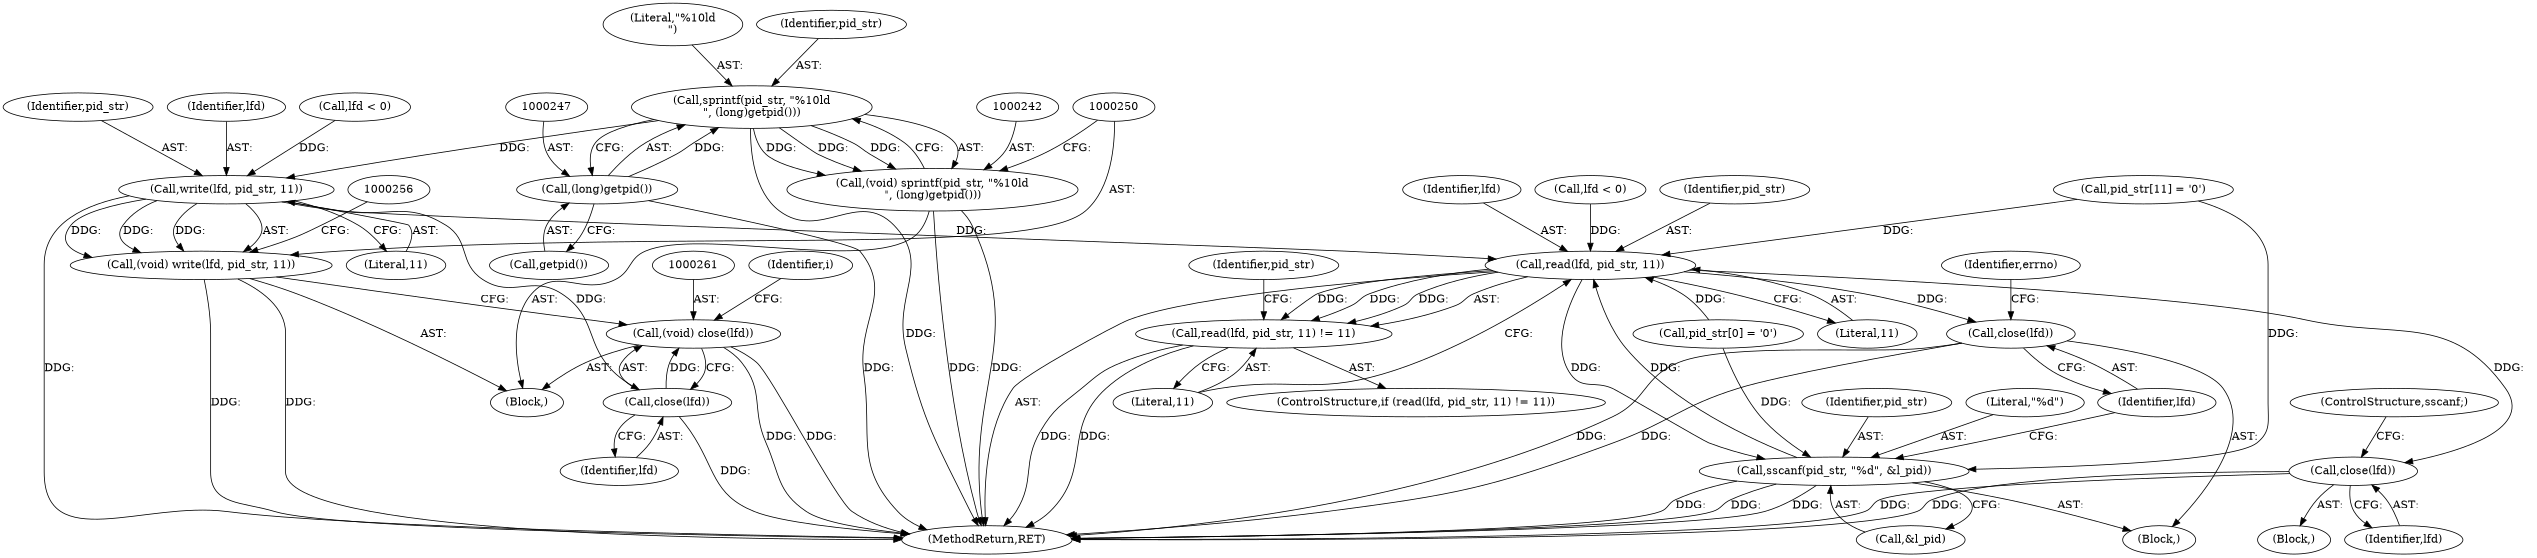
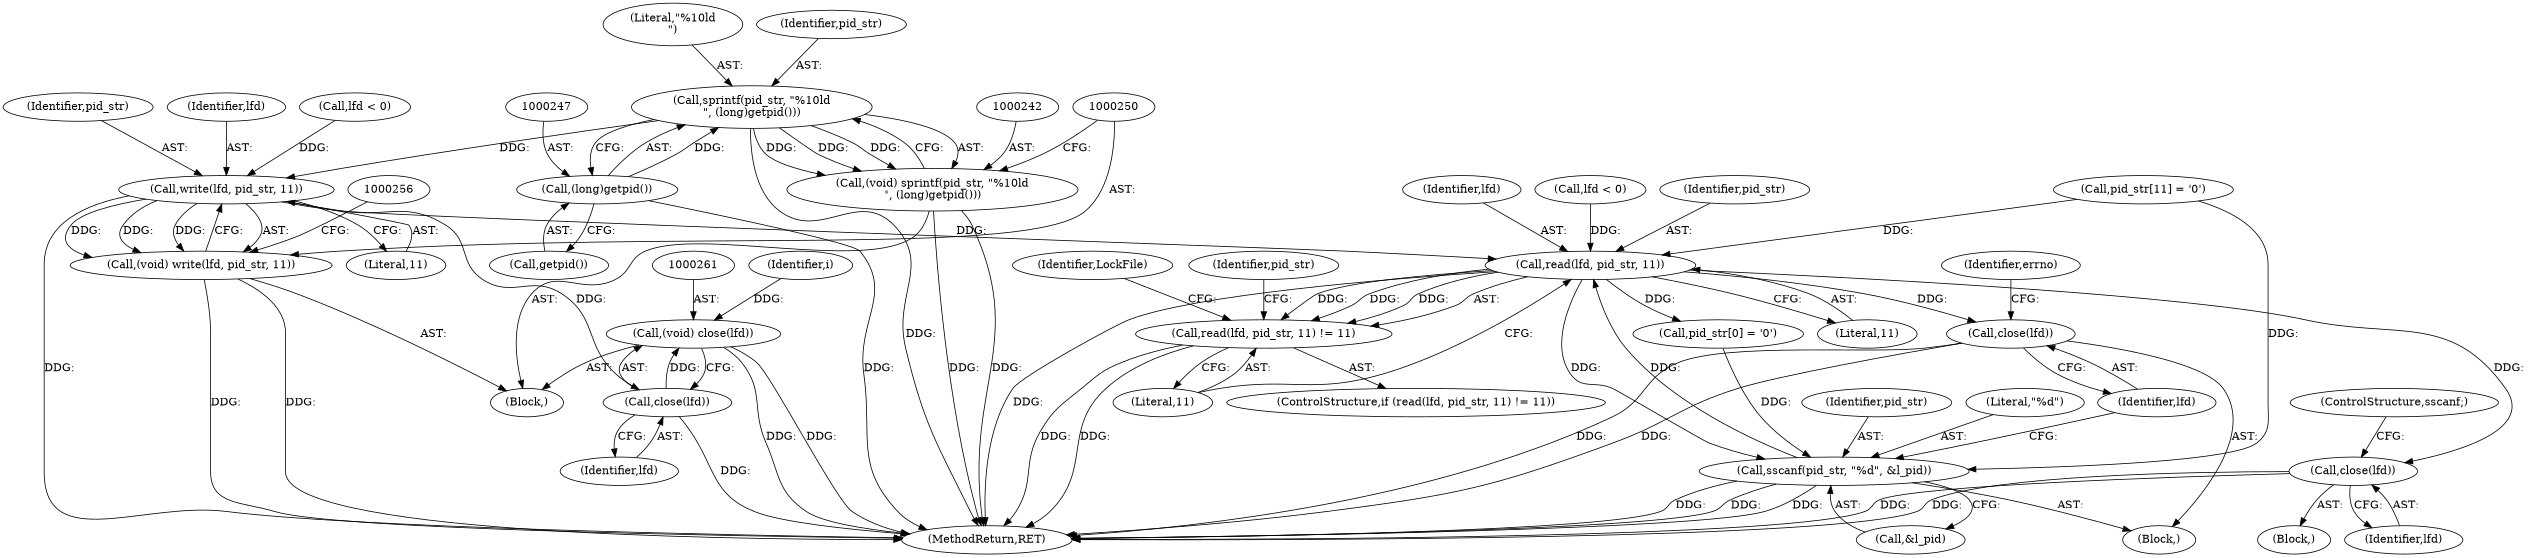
none -> (1093, 265)
(1684, 295) -> (1638, 302)
(770, 300) -> (770, 300)
(448, 301) -> (212, 231)
(1030, 403) -> (1030, 403)
